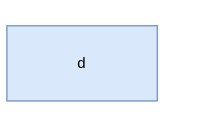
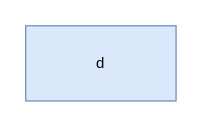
(82, 63) -> (101, 63)
